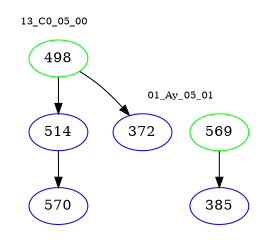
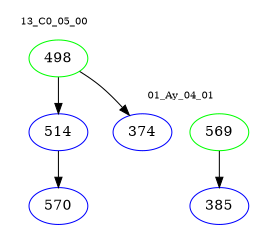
(181, 96) -> (181, 96)
(142, 132) -> (142, 132)
